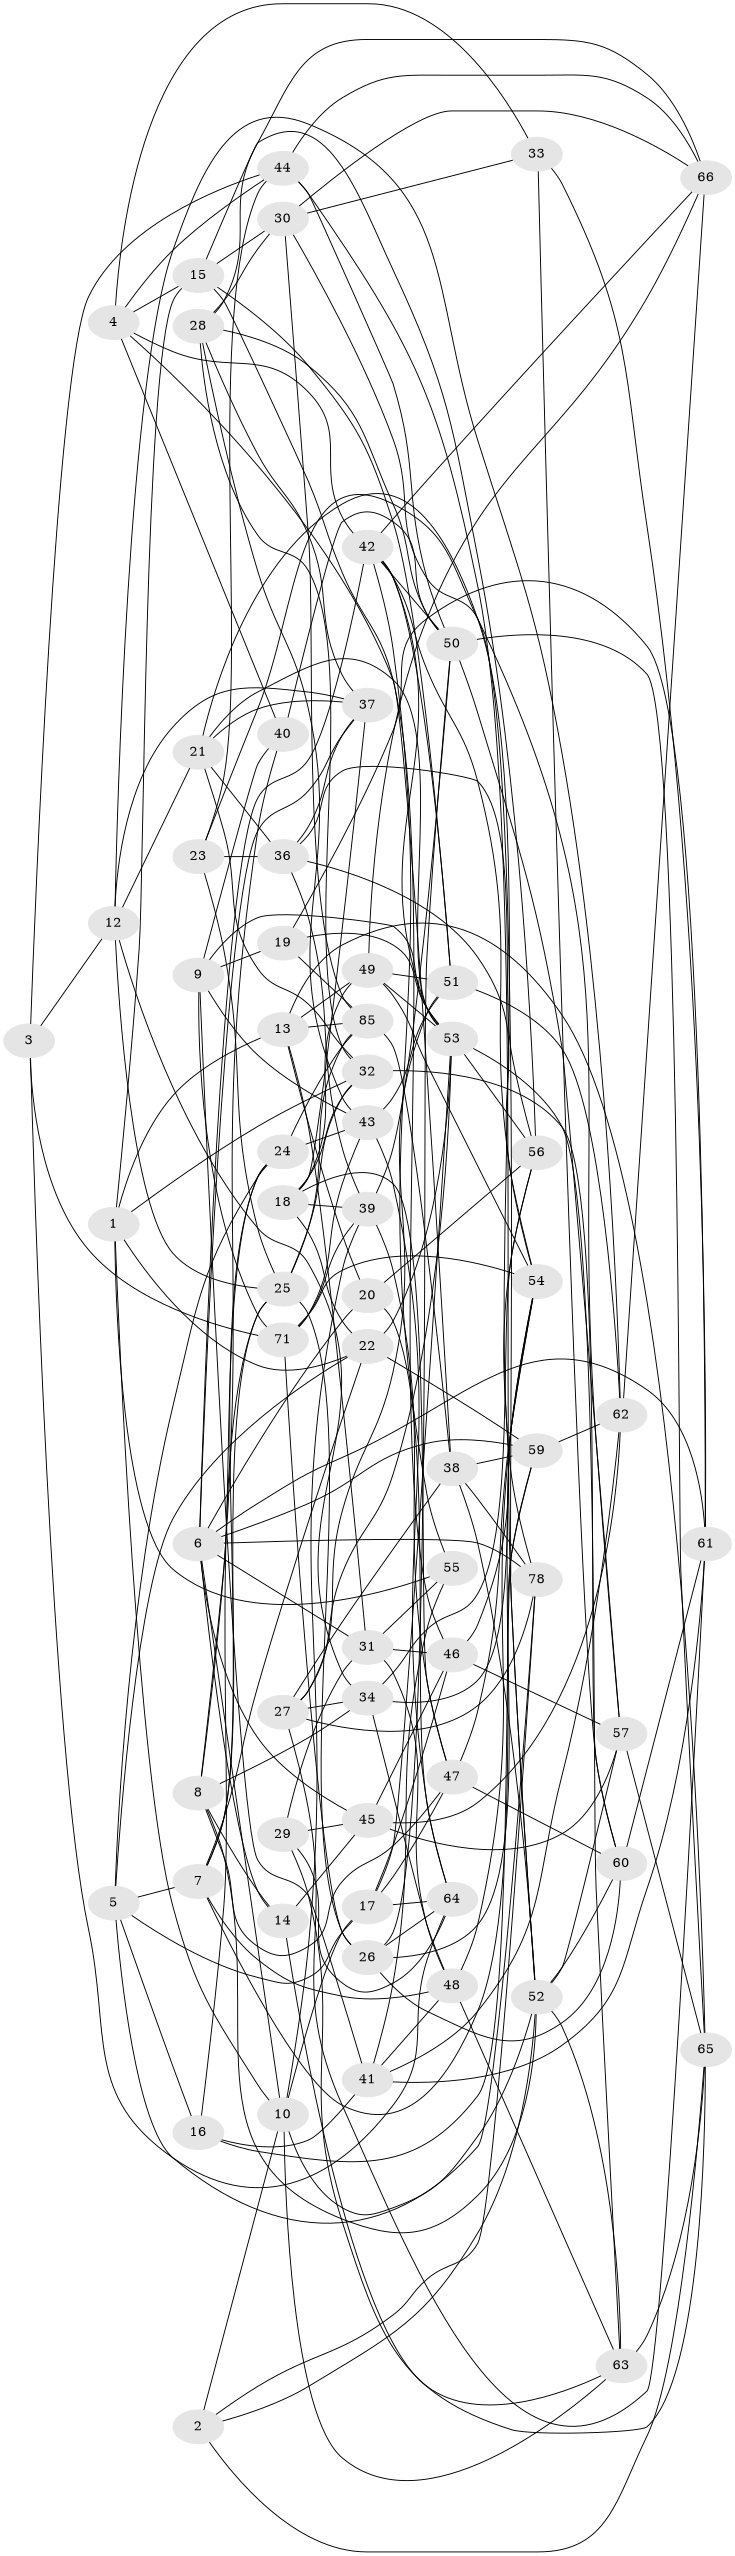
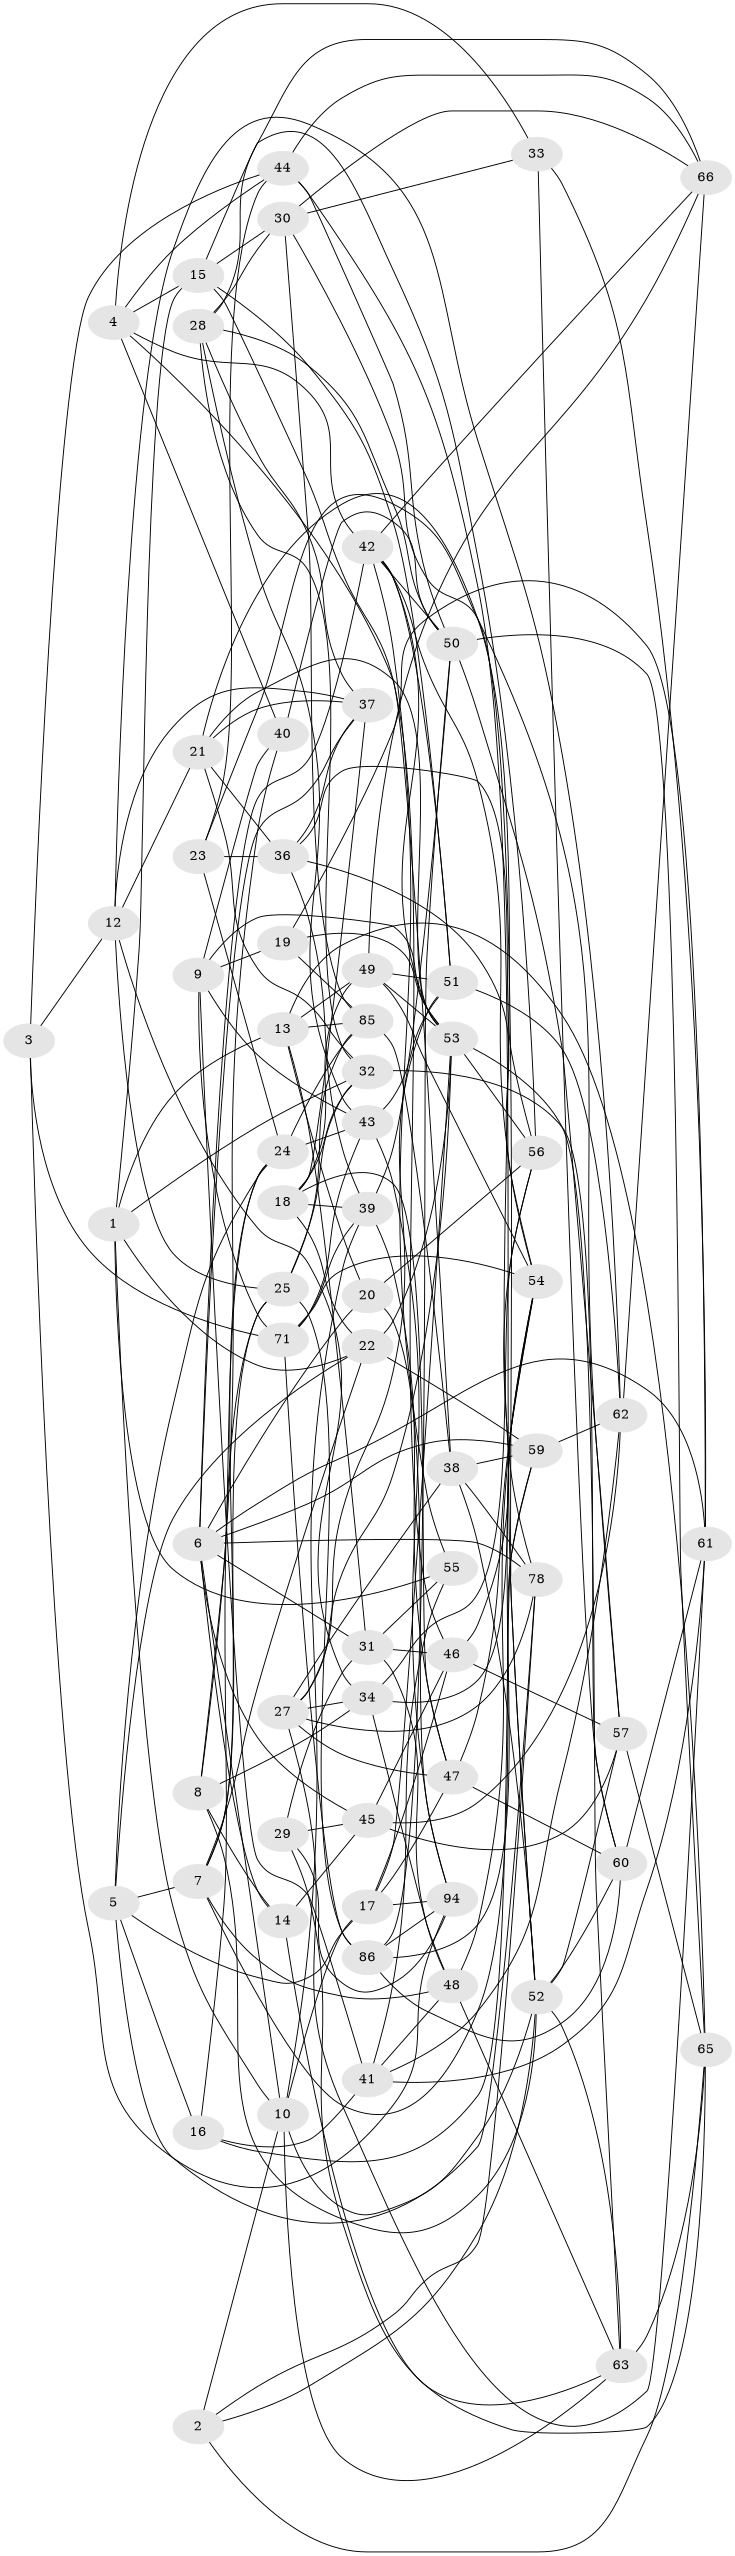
(239, 1115) -> (244, 1017)
(452, 1899) -> (452, 1899)
(301, 1950) -> (359, 1761)
(368, 1958) -> (368, 1958)
